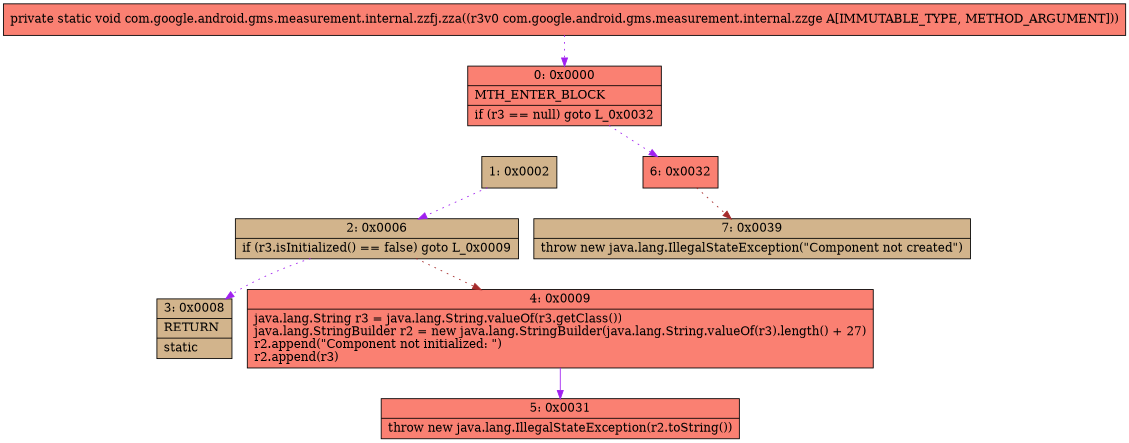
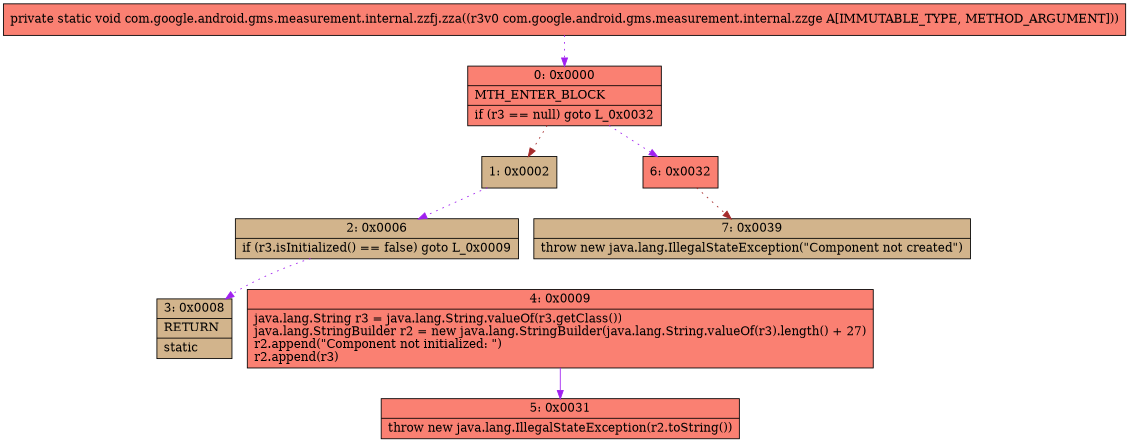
none -> (540, 137)
(445, 272) -> none
